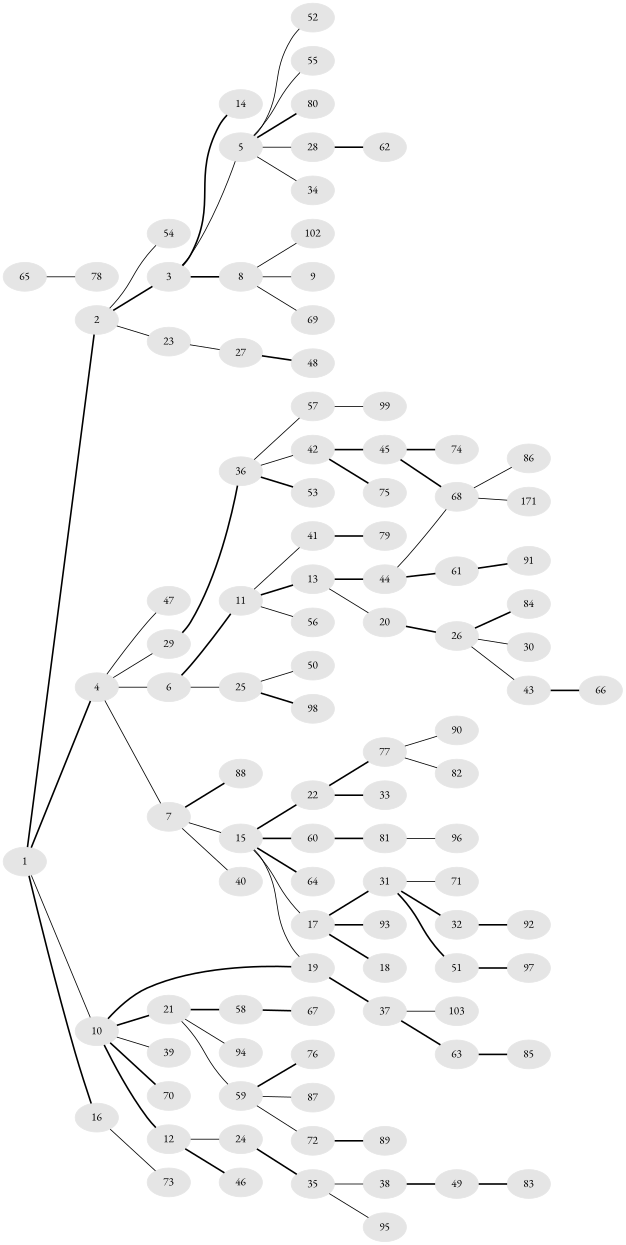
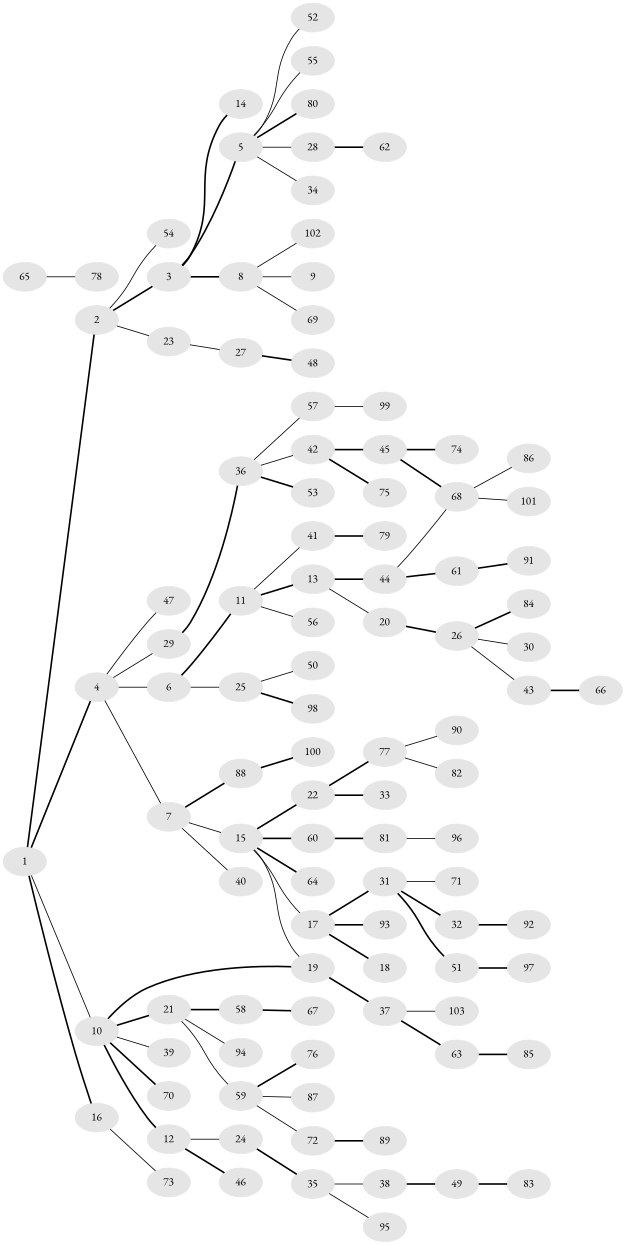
(213, 216) -> (213, 216)
(529, 502) -> (529, 502)
none -> (313, 752)
